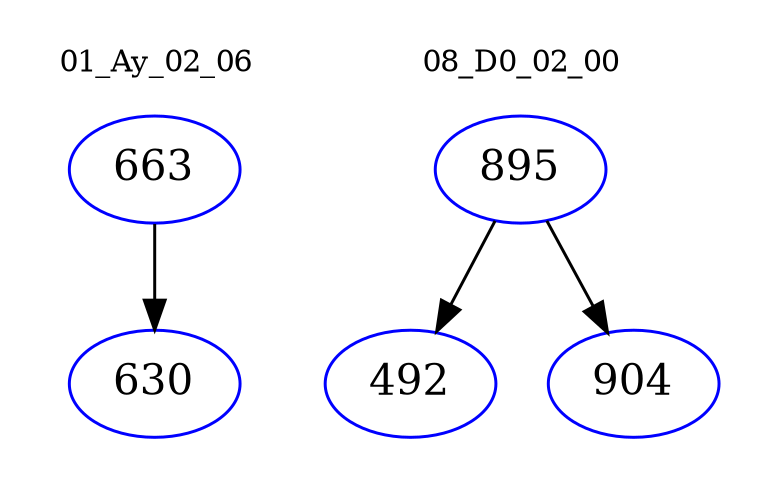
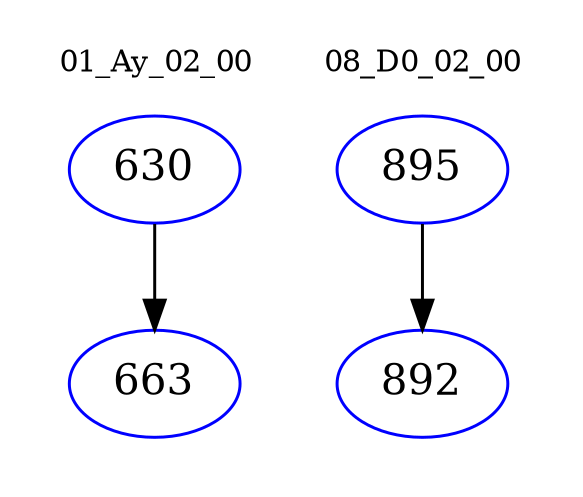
(156, 64) -> (156, 64)
(155, 262) -> (155, 262)
(411, 384) -> (422, 384)
(634, 384) -> none
